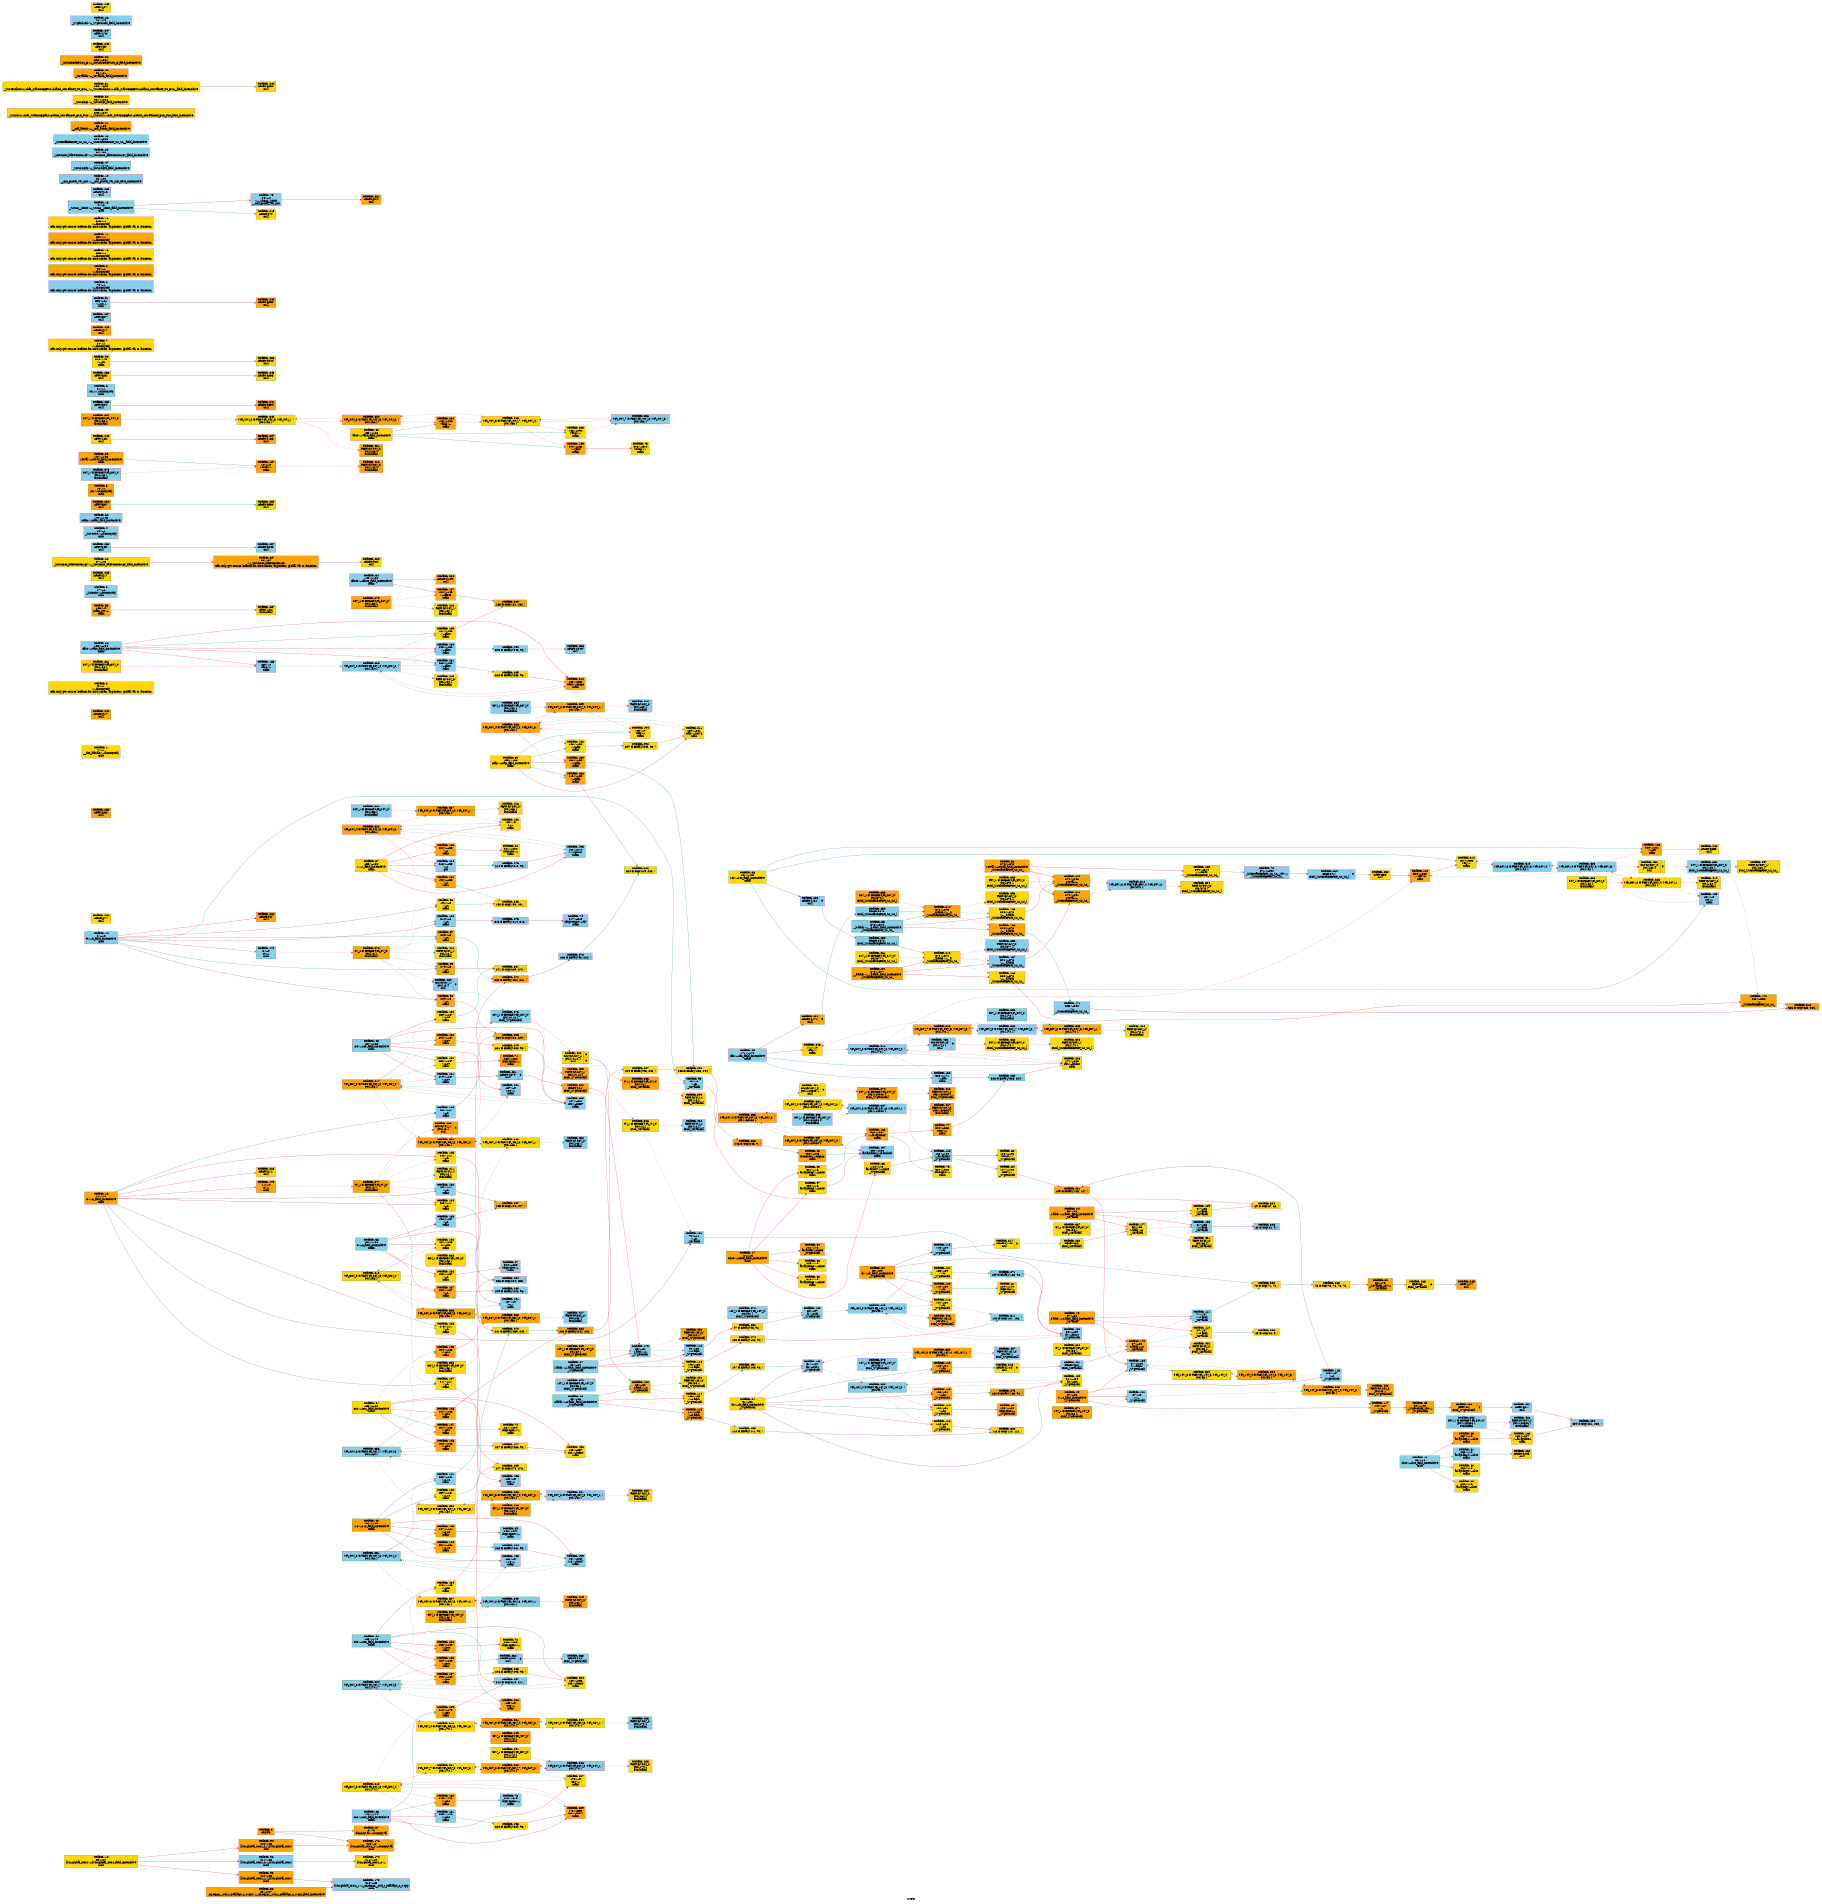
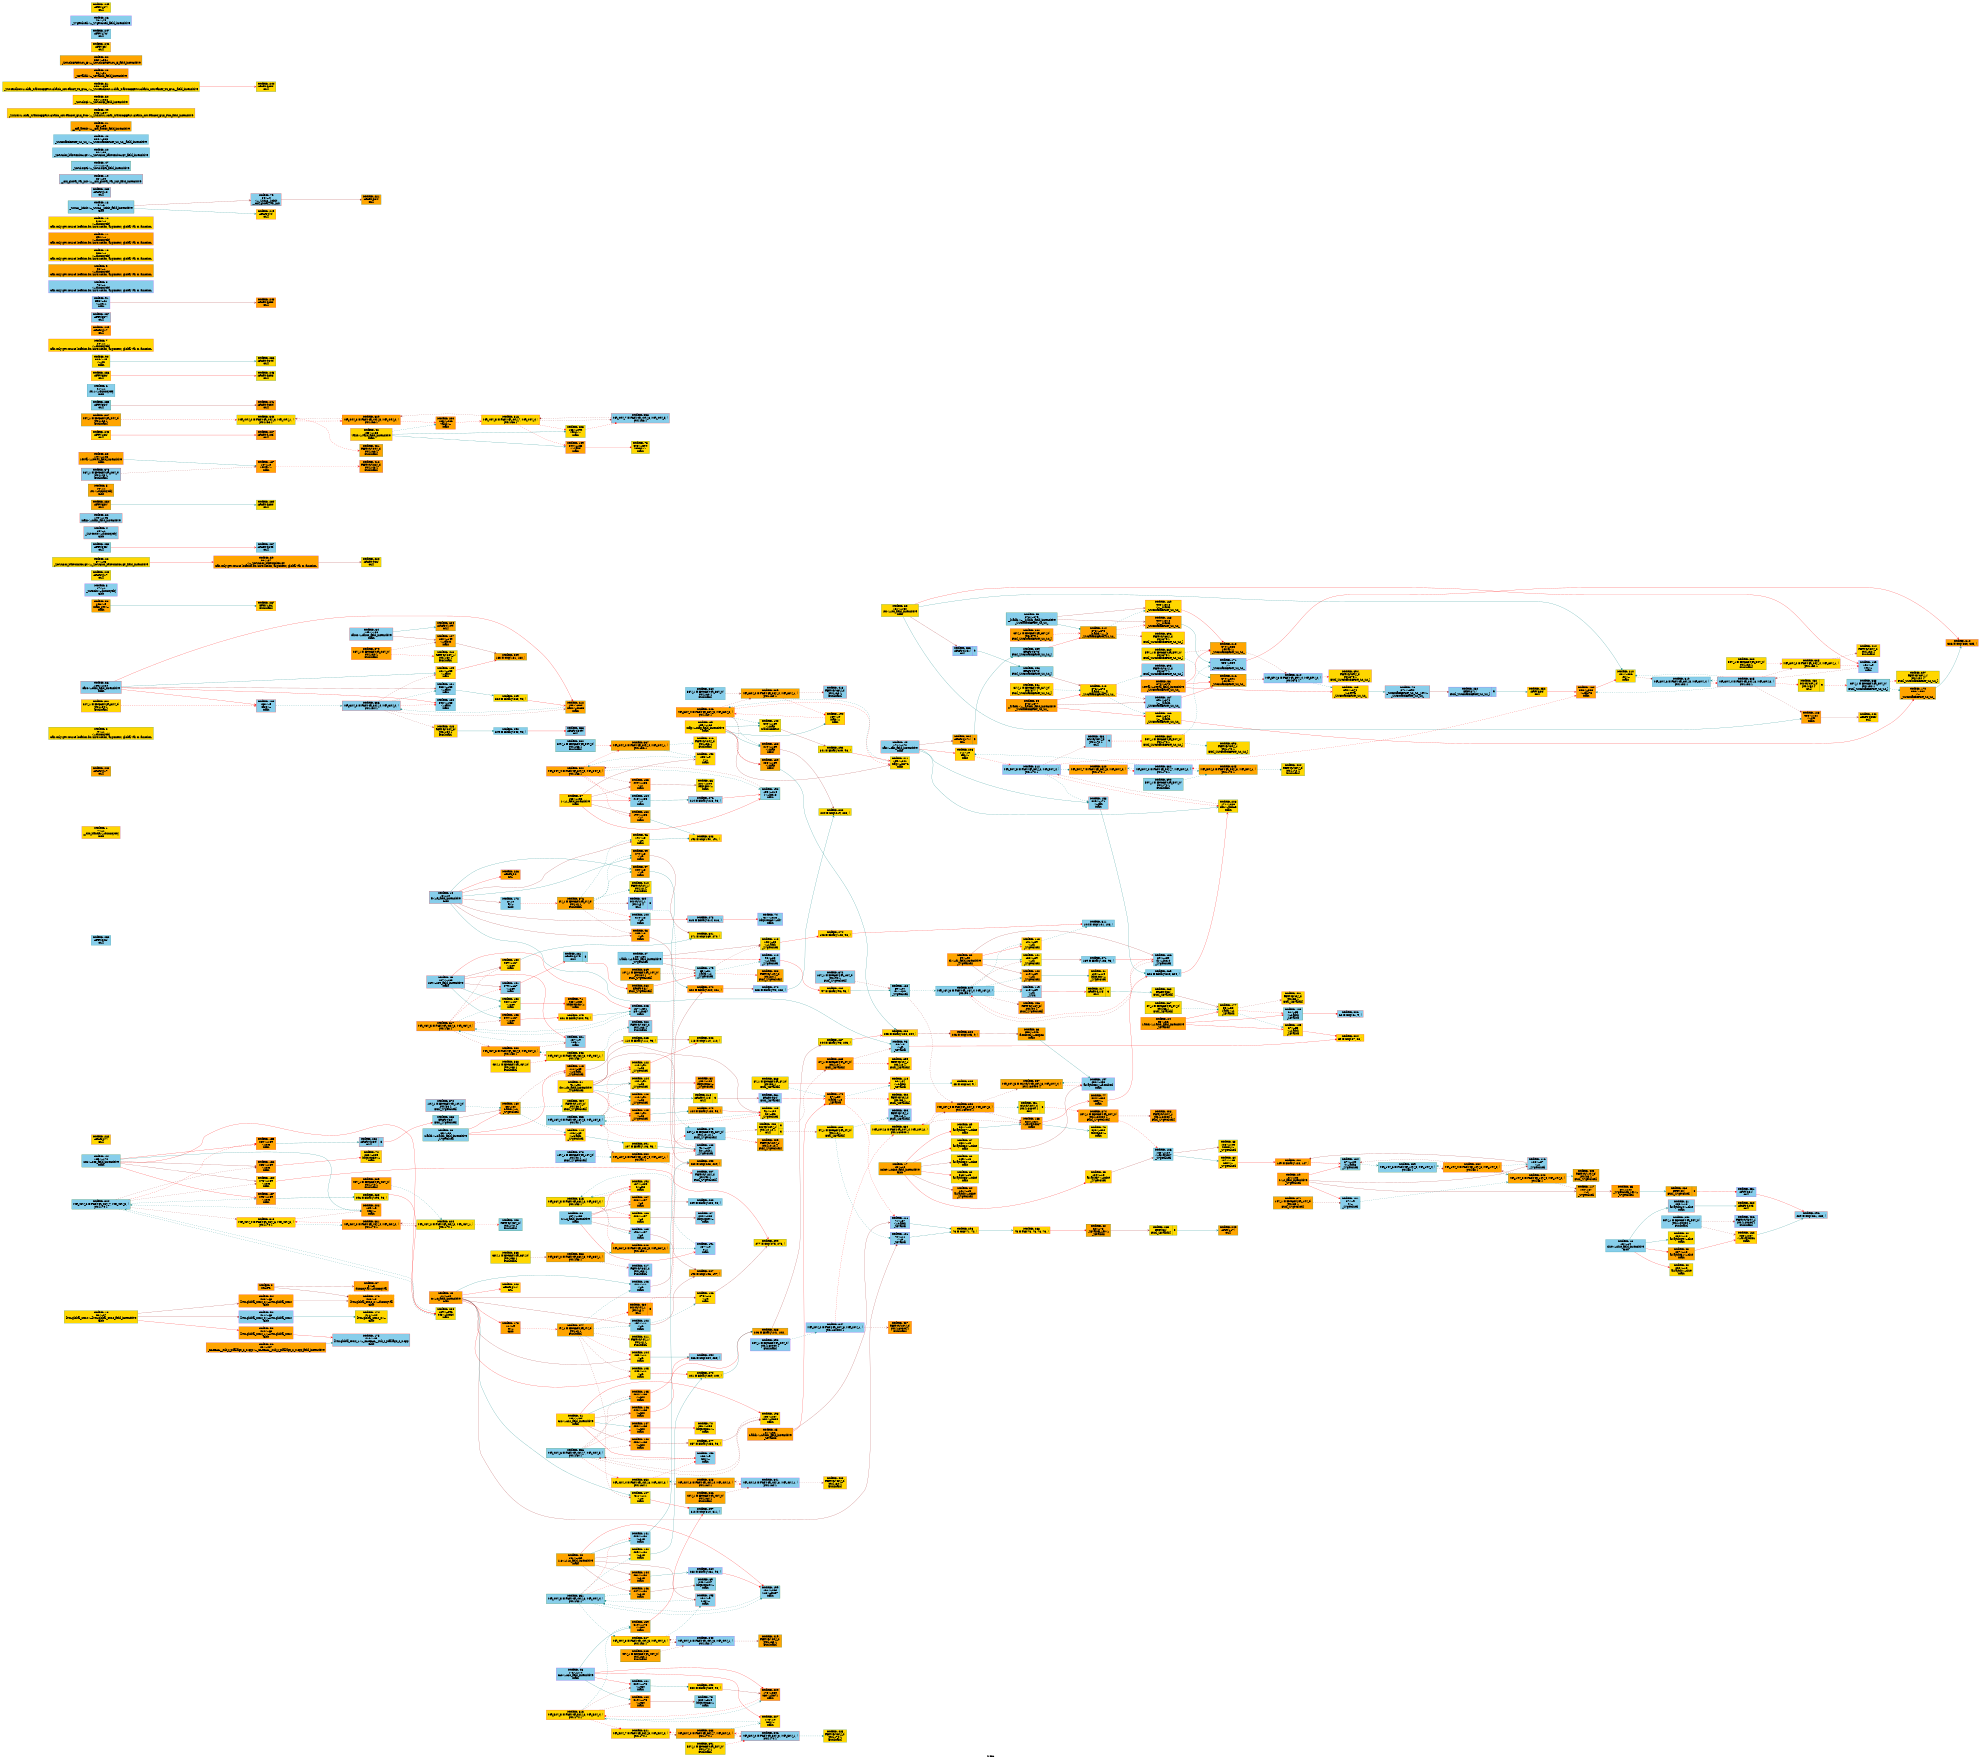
(413, 428) -> (413, 428)
(474, 649) -> (475, 731)
(640, 747) -> (835, 751)
(575, 750) -> (770, 729)
(101, 813) -> (101, 940)
(446, 870) -> (640, 804)
(1007, 914) -> (1163, 606)
(1220, 989) -> (1396, 588)
(844, 1108) -> (971, 1120)
(780, 1130) -> (932, 1050)
(479, 1141) -> (544, 1053)
(812, 1141) -> (1032, 1084)
(609, 1200) -> (479, 1114)
(1202, 1242) -> (1293, 998)
(942, 1253) -> (1032, 996)
(412, 1261) -> (673, 1316)
(812, 1281) -> (965, 1177)
(476, 1317) -> none
(1143, 1326) -> (839, 1083)
(401, 1372) -> (608, 1405)
(1202, 1375) -> (1407, 1167)
(511, 1602) -> (705, 1641)
(405, 1665) -> (186, 1186)
(266, 1849) -> (266, 1305)
